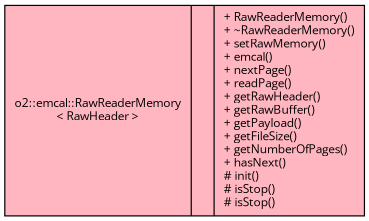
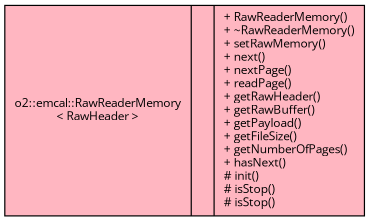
(248, 57) -> (245, 57)
